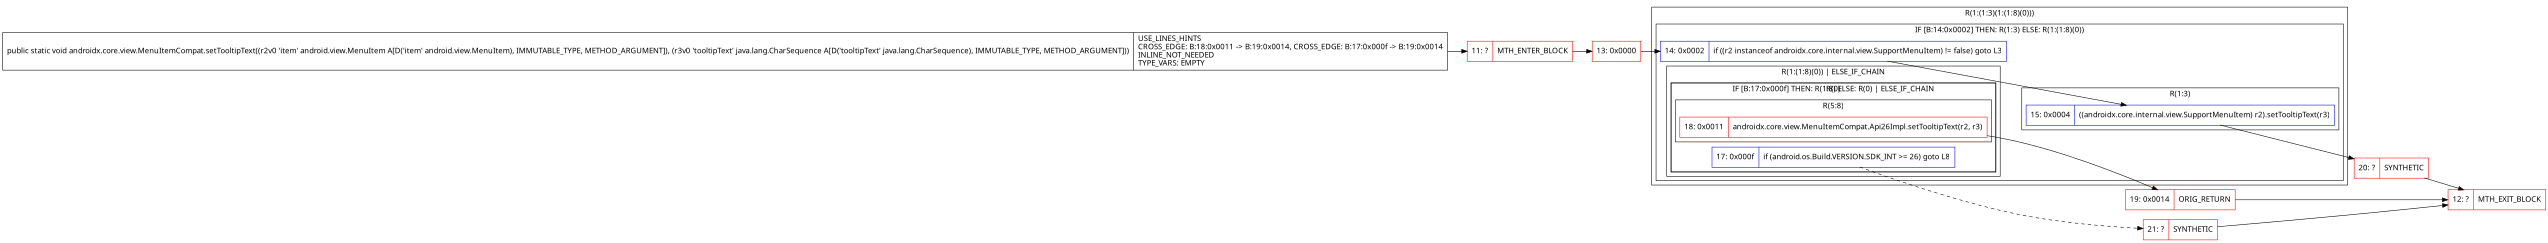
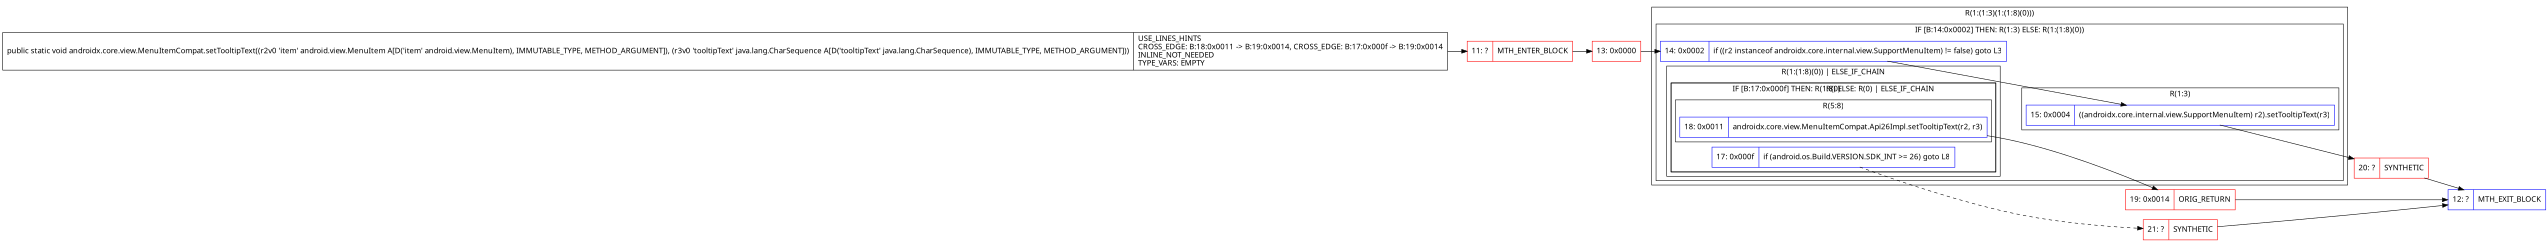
(1833, 127) -> (1833, 127)
(2497, 200) -> (2497, 200)
